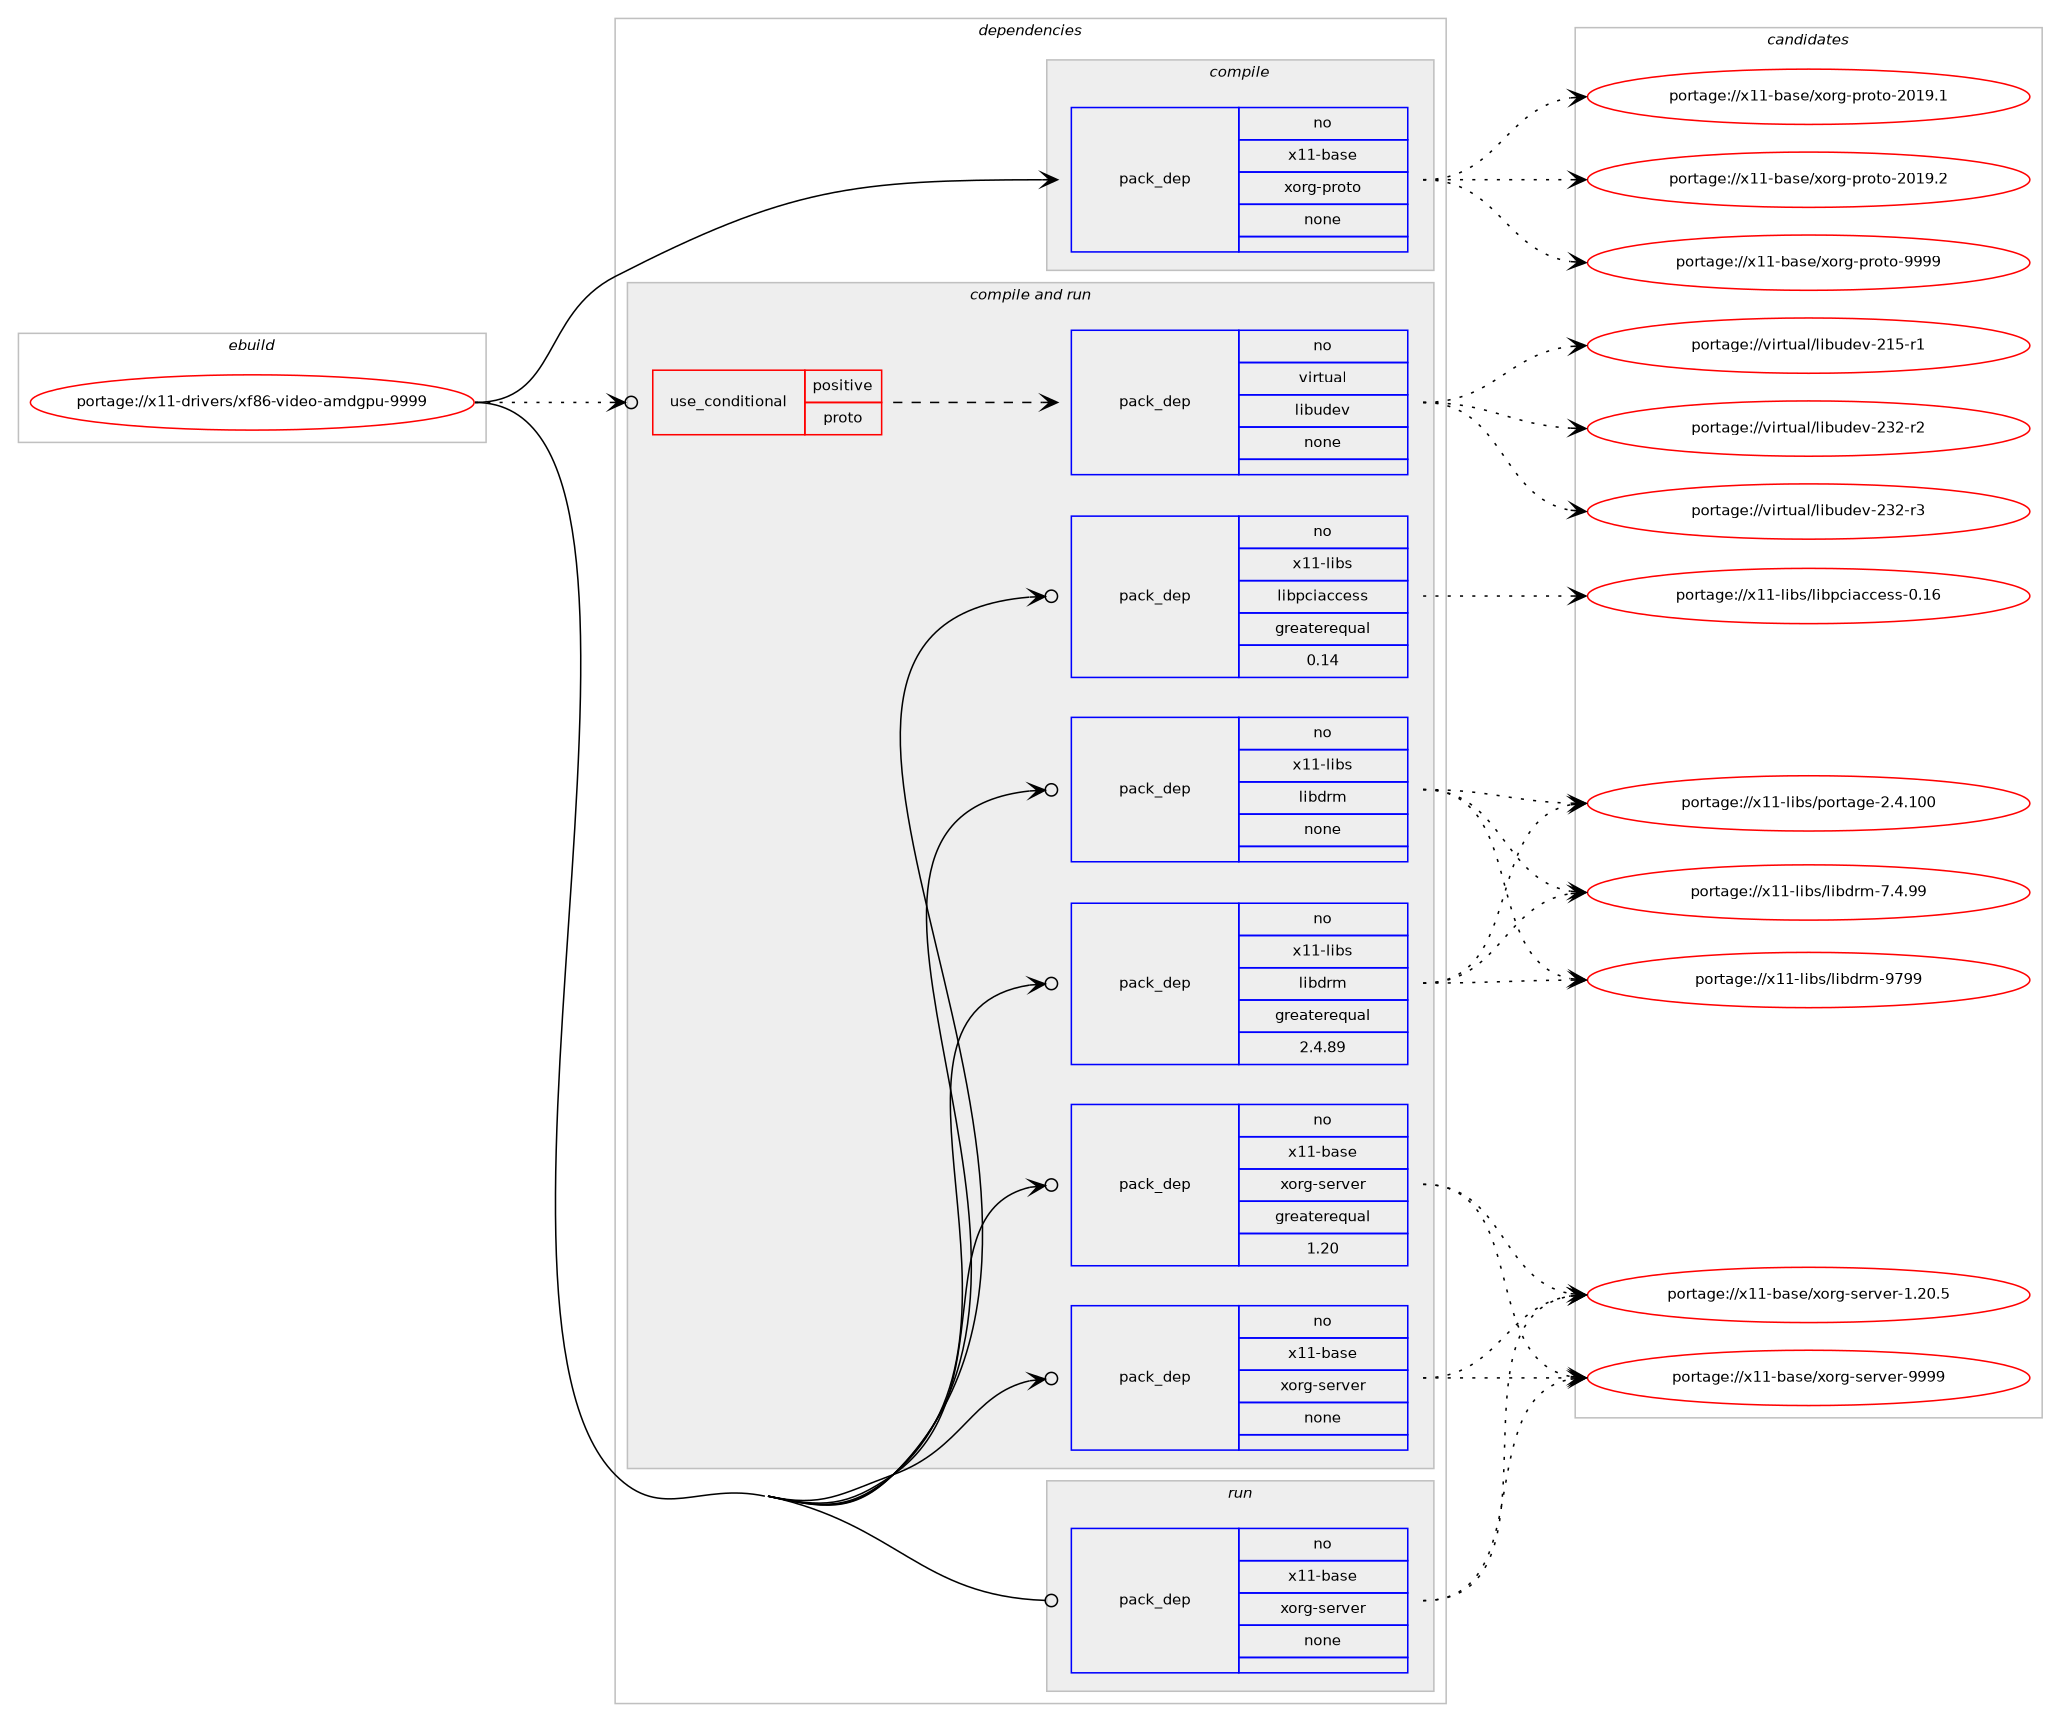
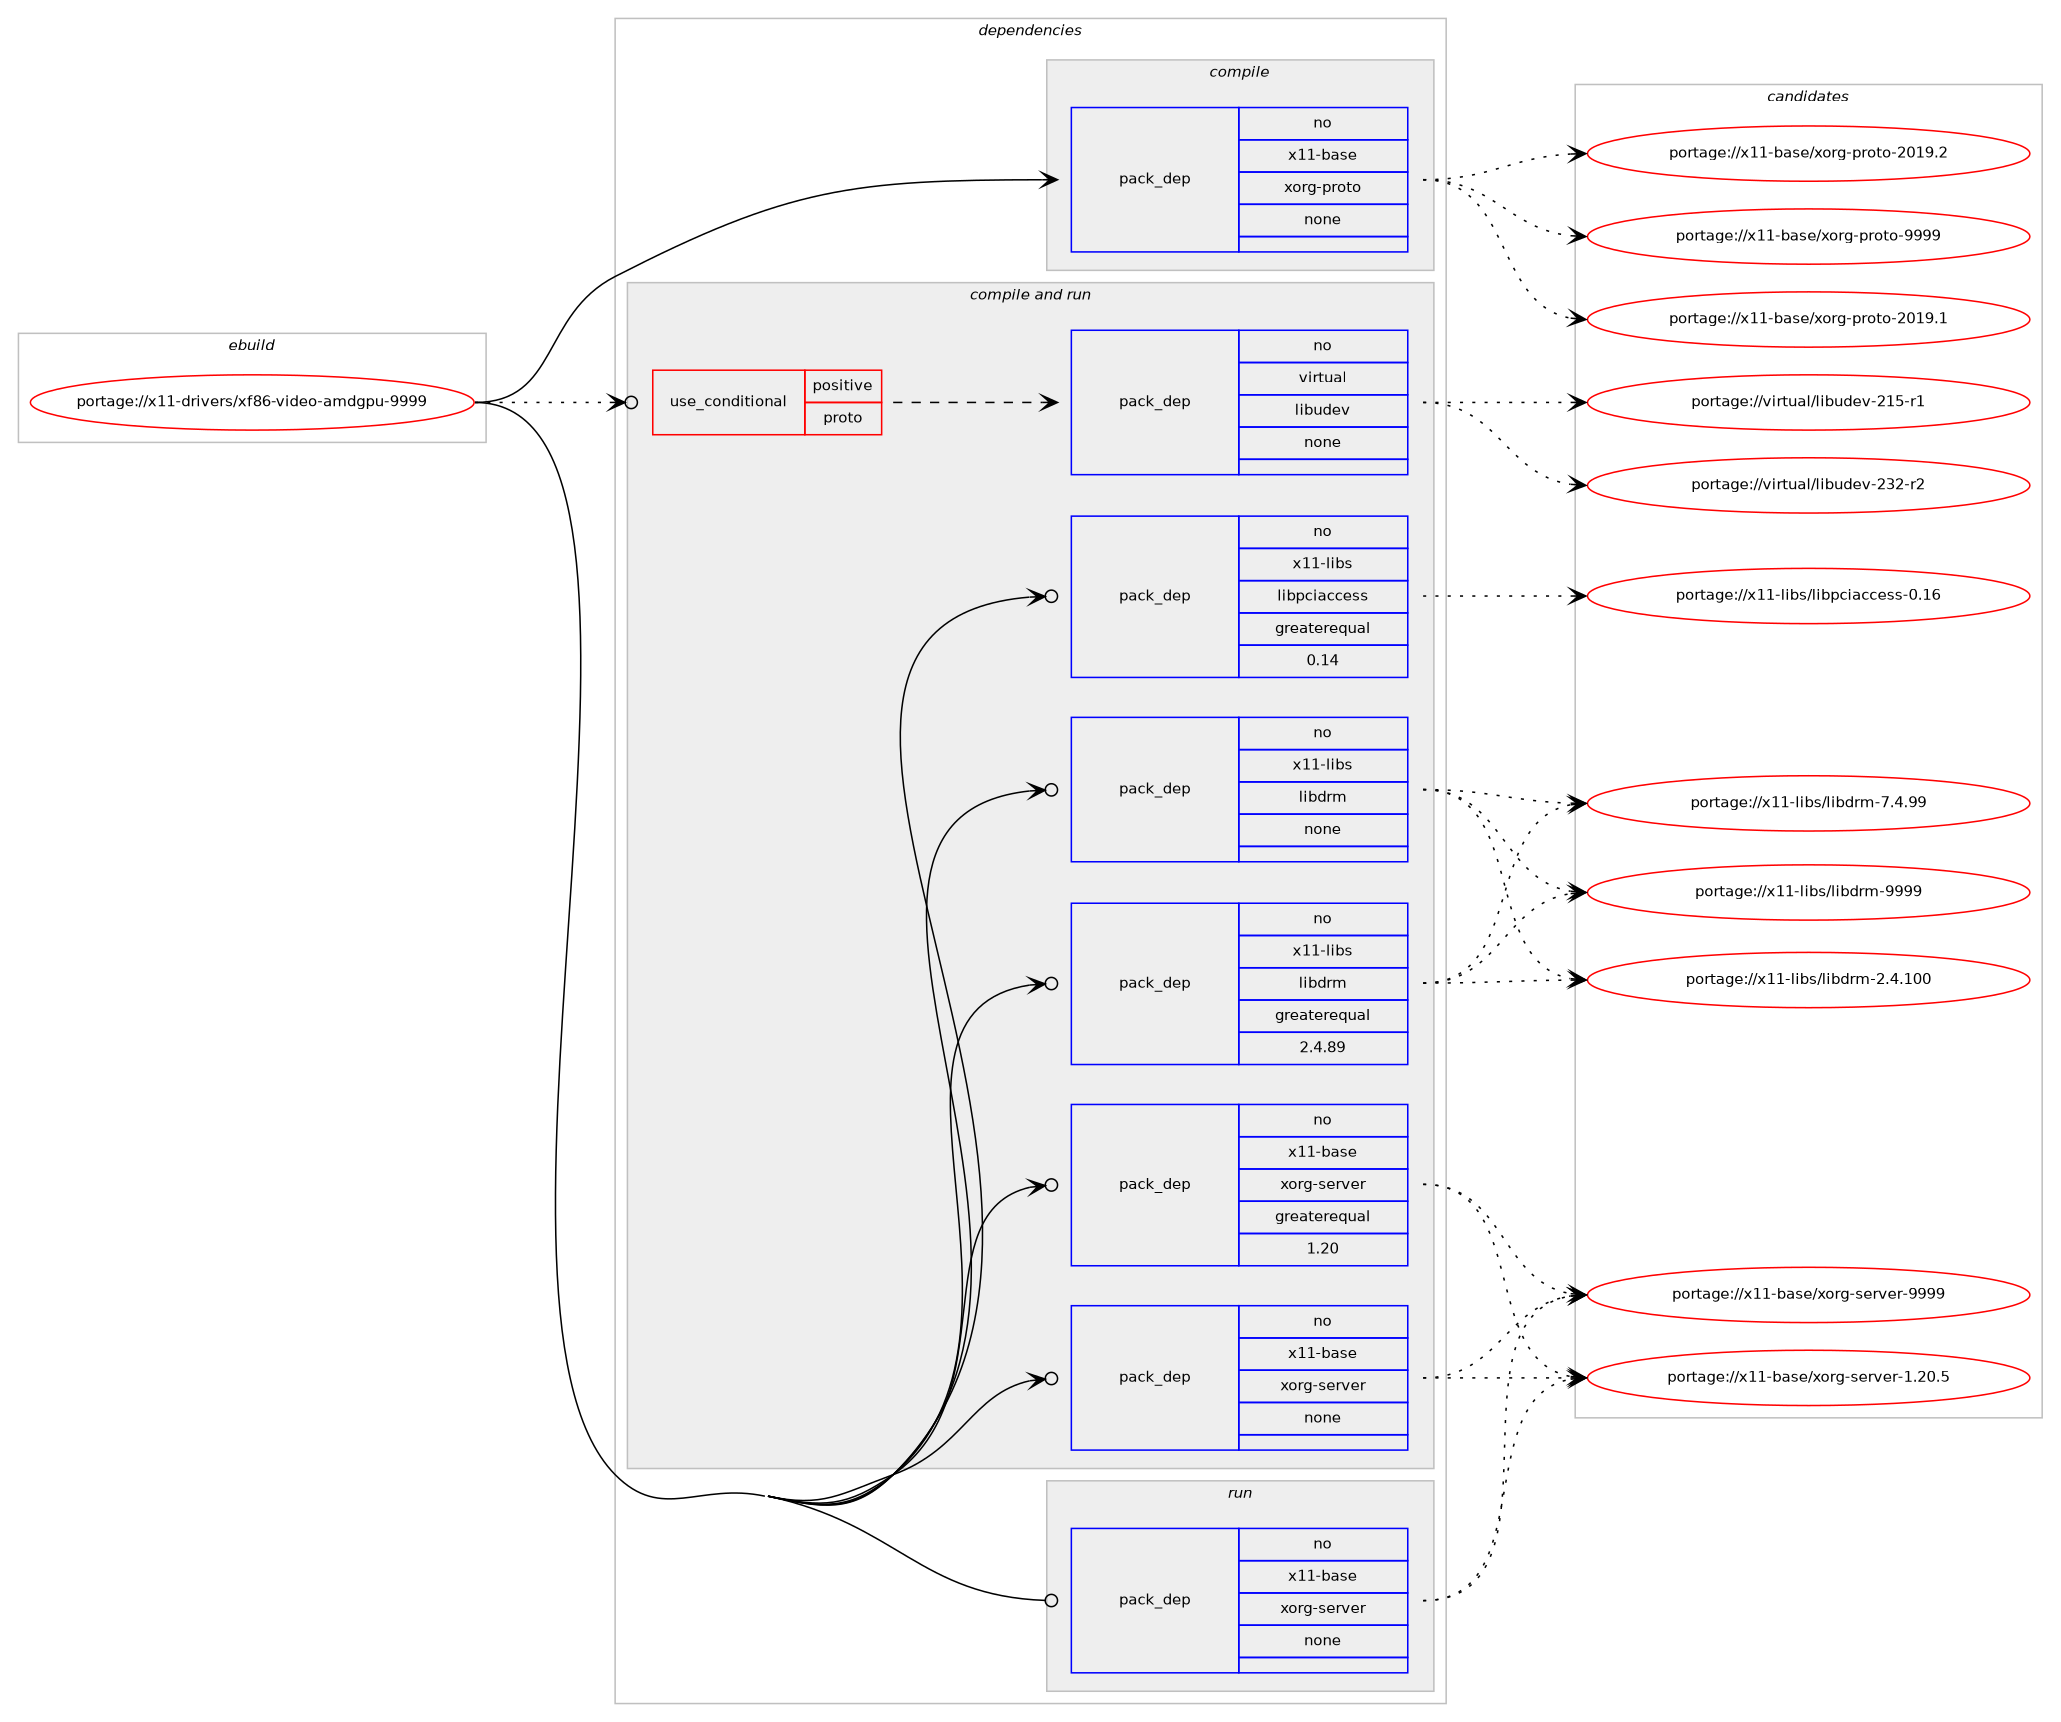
(1809, 512) -> none
(1809, 803) -> (1809, 980)
(1809, 980) -> (1809, 892)
